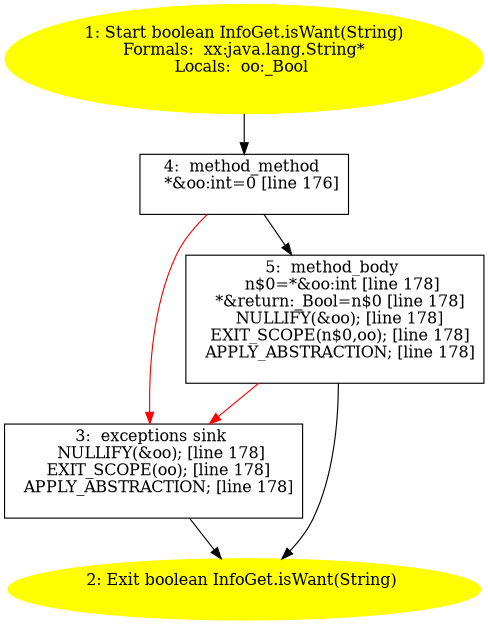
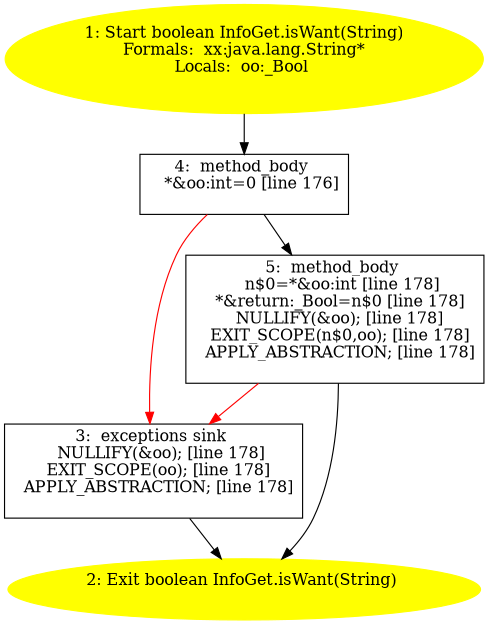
(244, 184) -> (244, 184)
